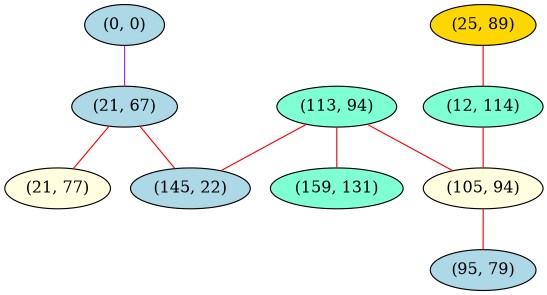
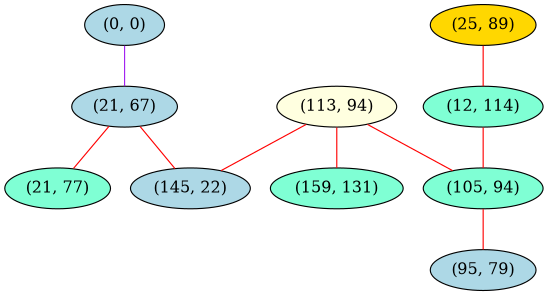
(337, 107) -> (337, 107)
(58, 188) -> (58, 188)
(483, 188) -> (483, 188)
